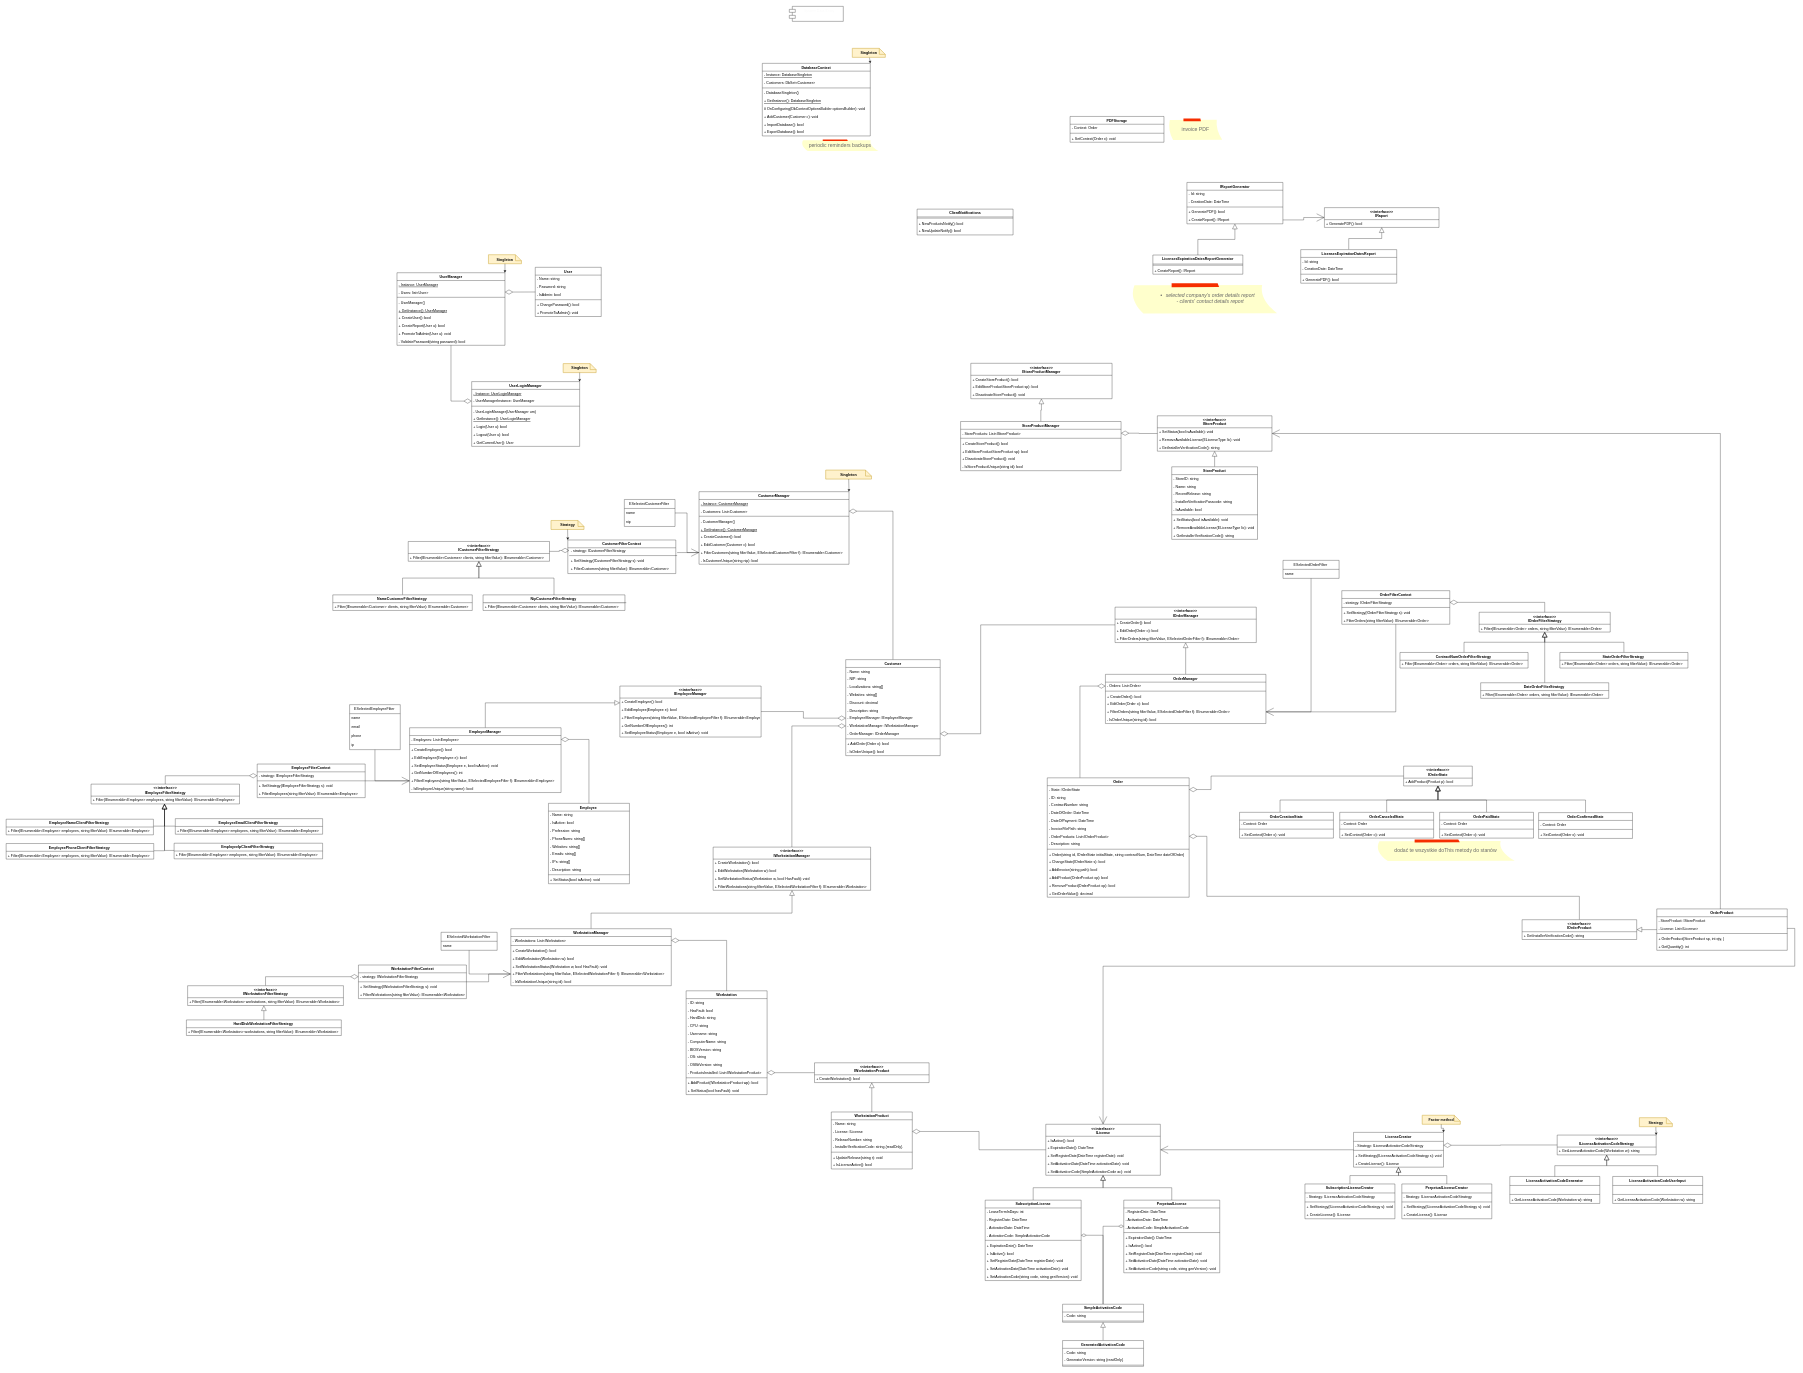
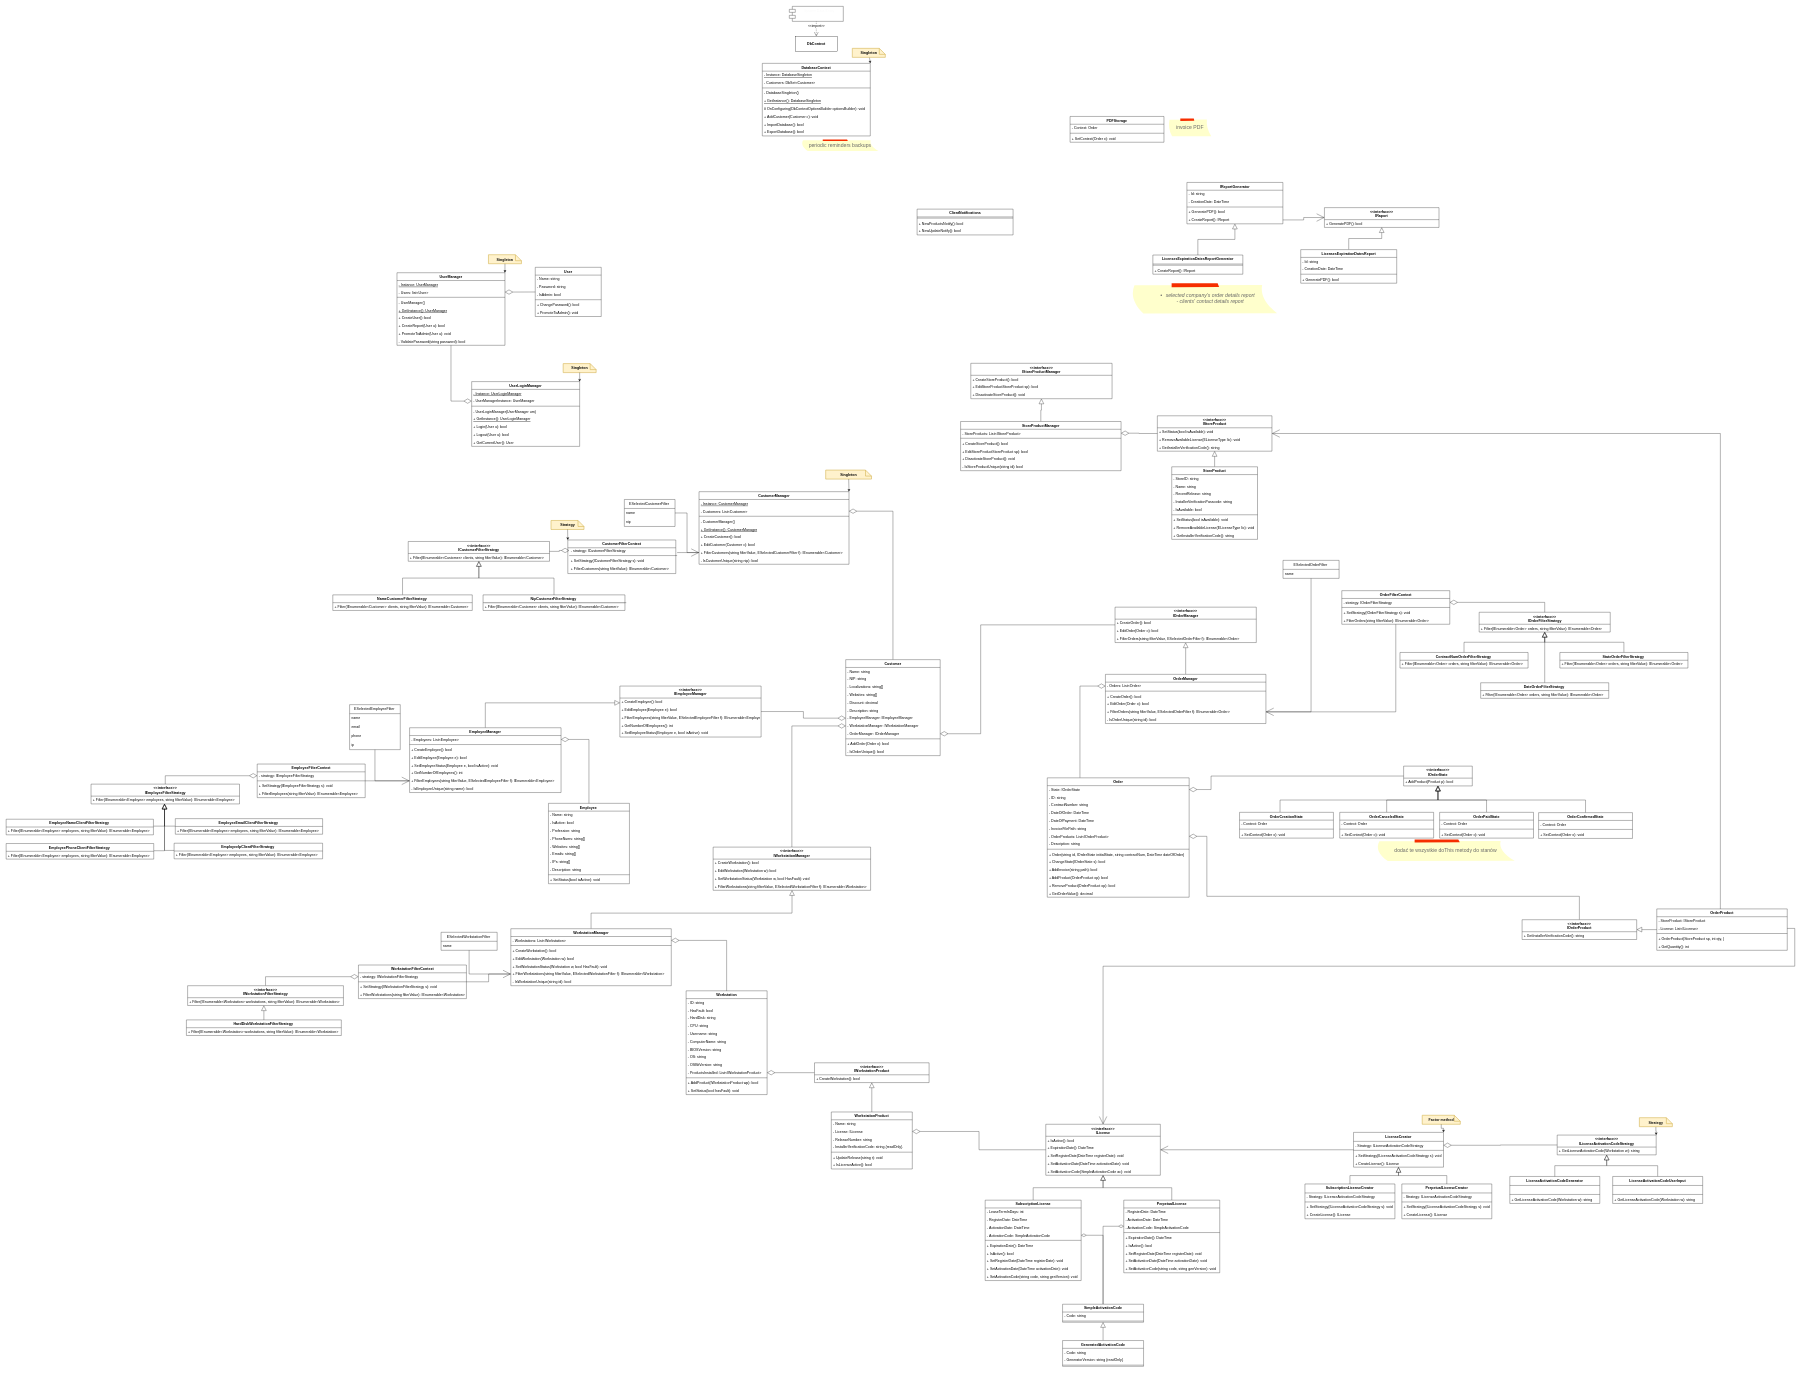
none -> (816, 29)
none -> (816, 44)
(1196, 129) -> (1190, 127)
